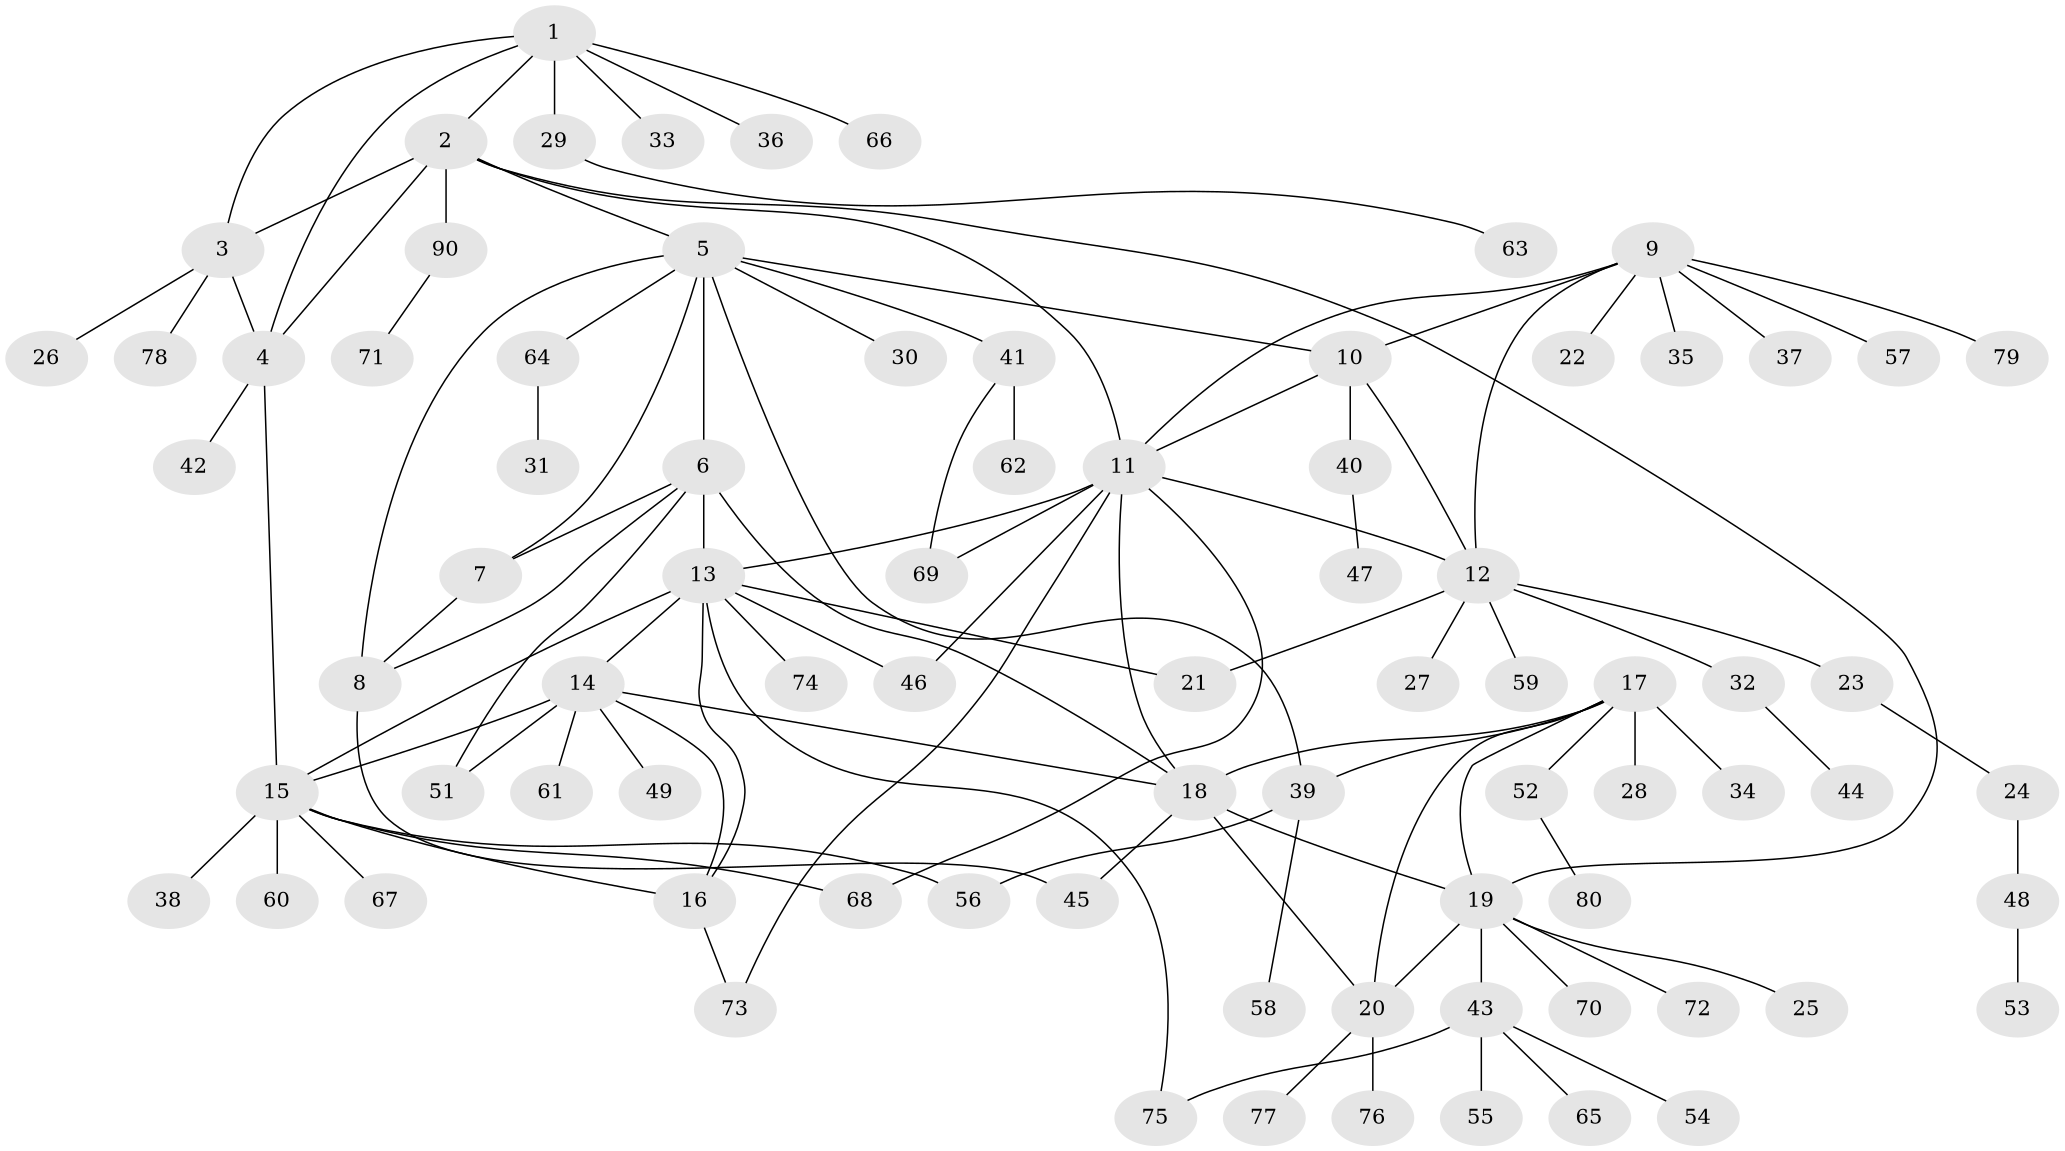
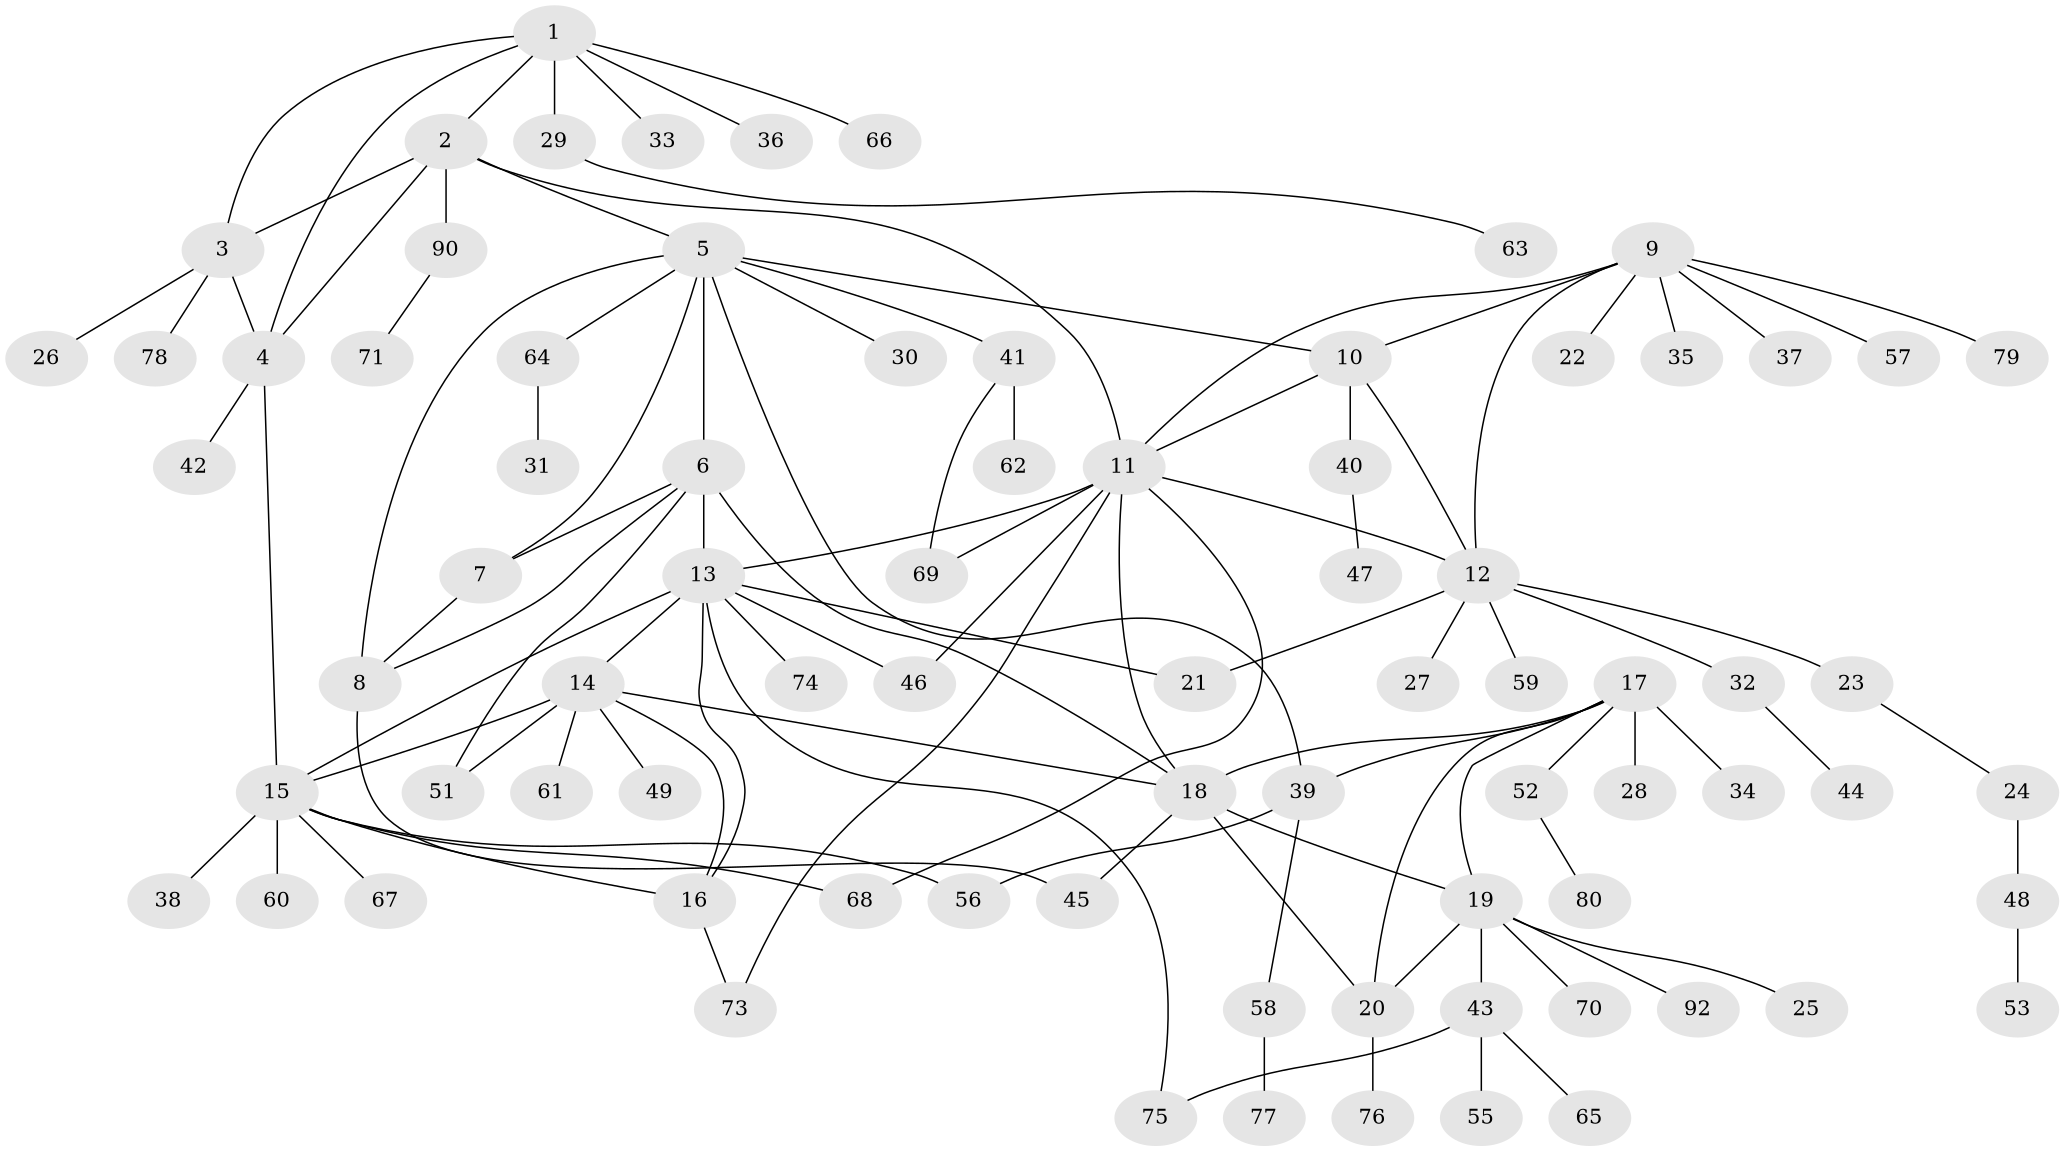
(1507, 387) -> none
(1698, 1010) -> (1698, 1010)
(1332, 1051) -> (1264, 1064)
(1698, 1118) -> none
